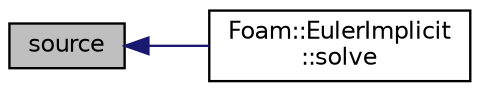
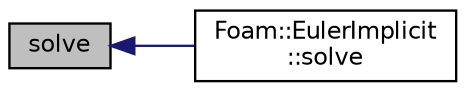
(67, 46) -> (60, 46)
